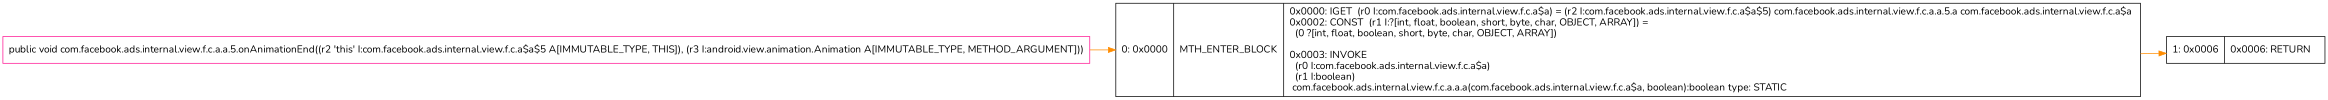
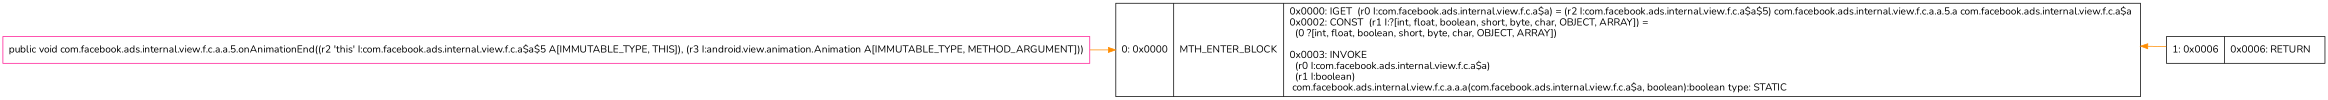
(2150, 54) -> (2157, 46)
